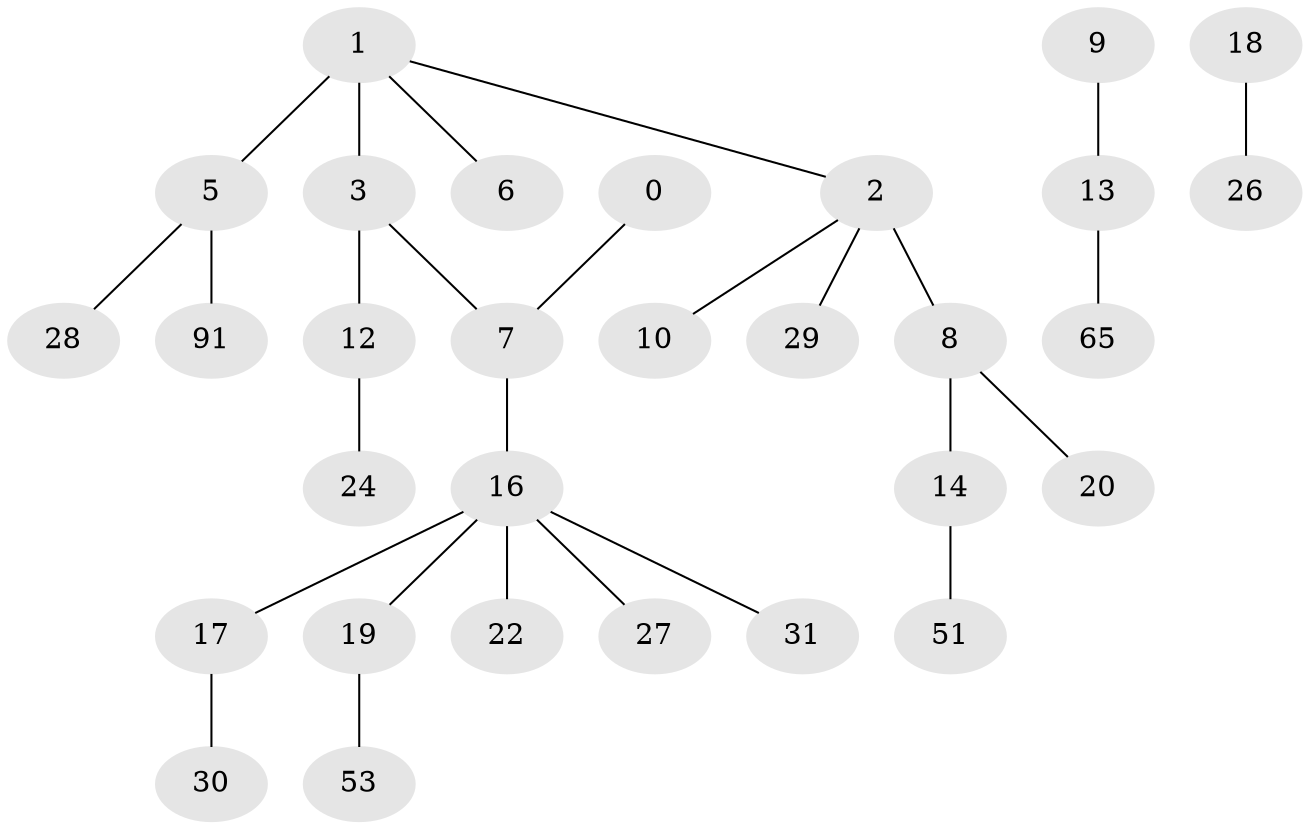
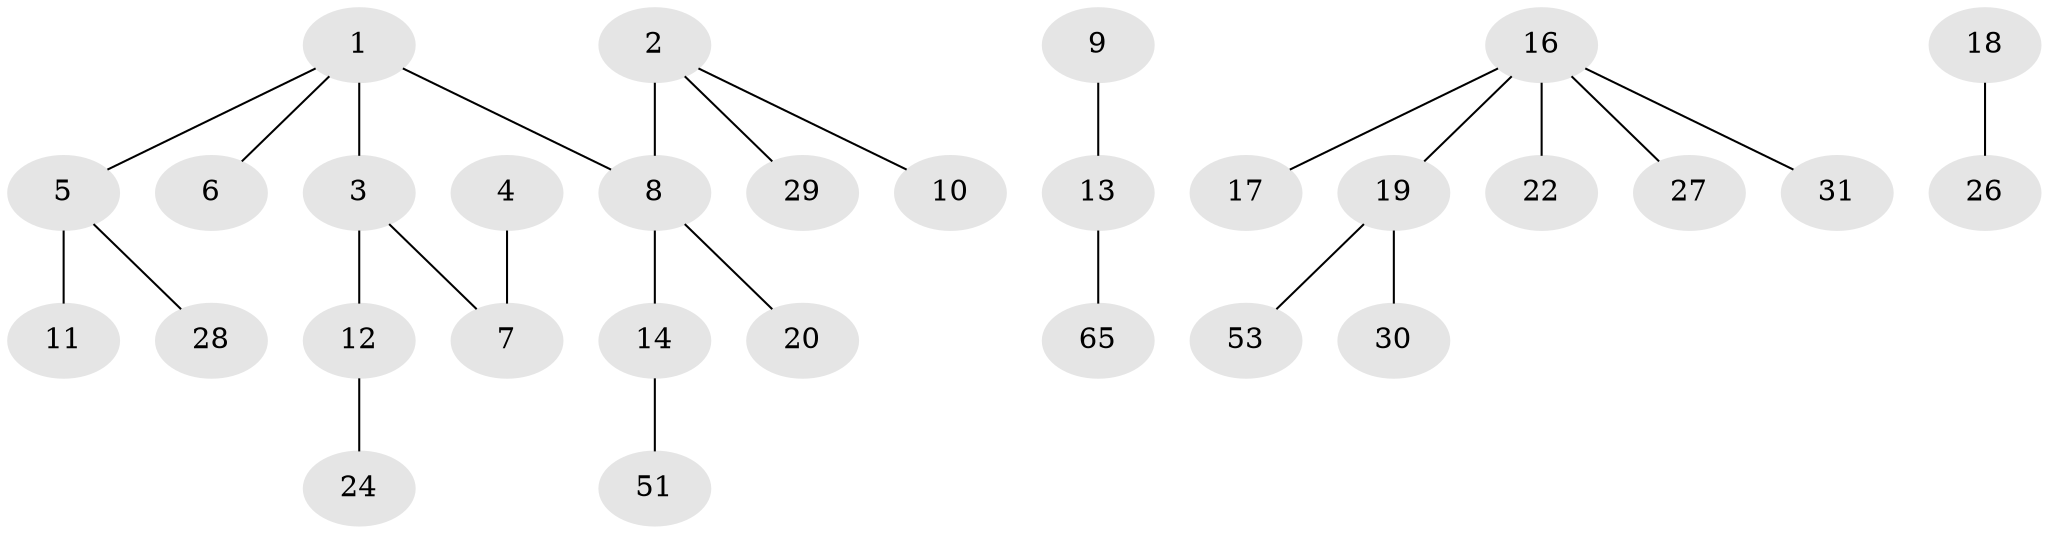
(618, 119) -> (507, 119)
(655, 193) -> (507, 193)
(211, 341) -> (64, 341)
(507, 415) -> none
(211, 710) -> (1394, 267)
